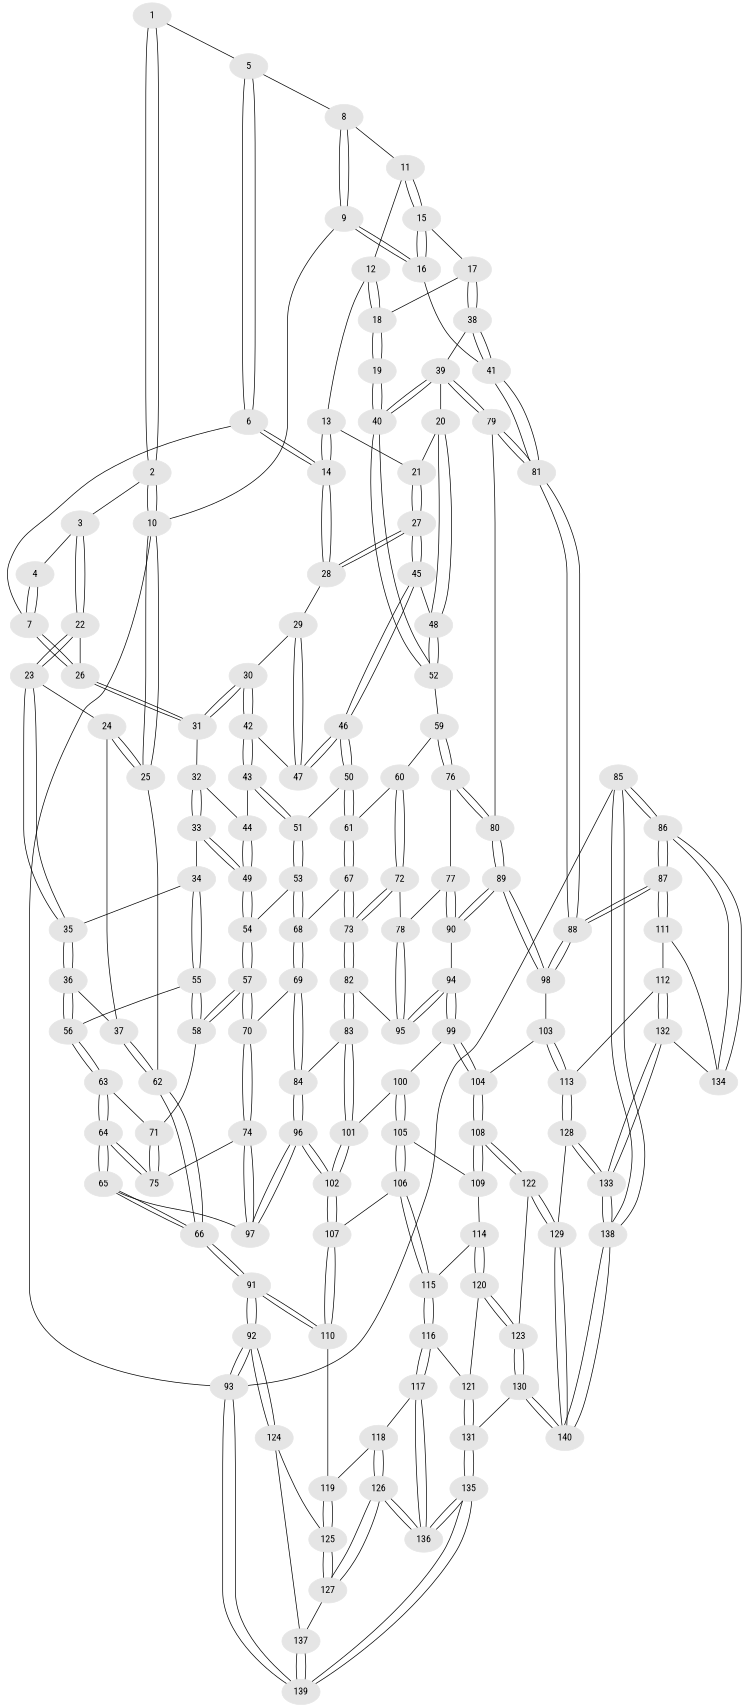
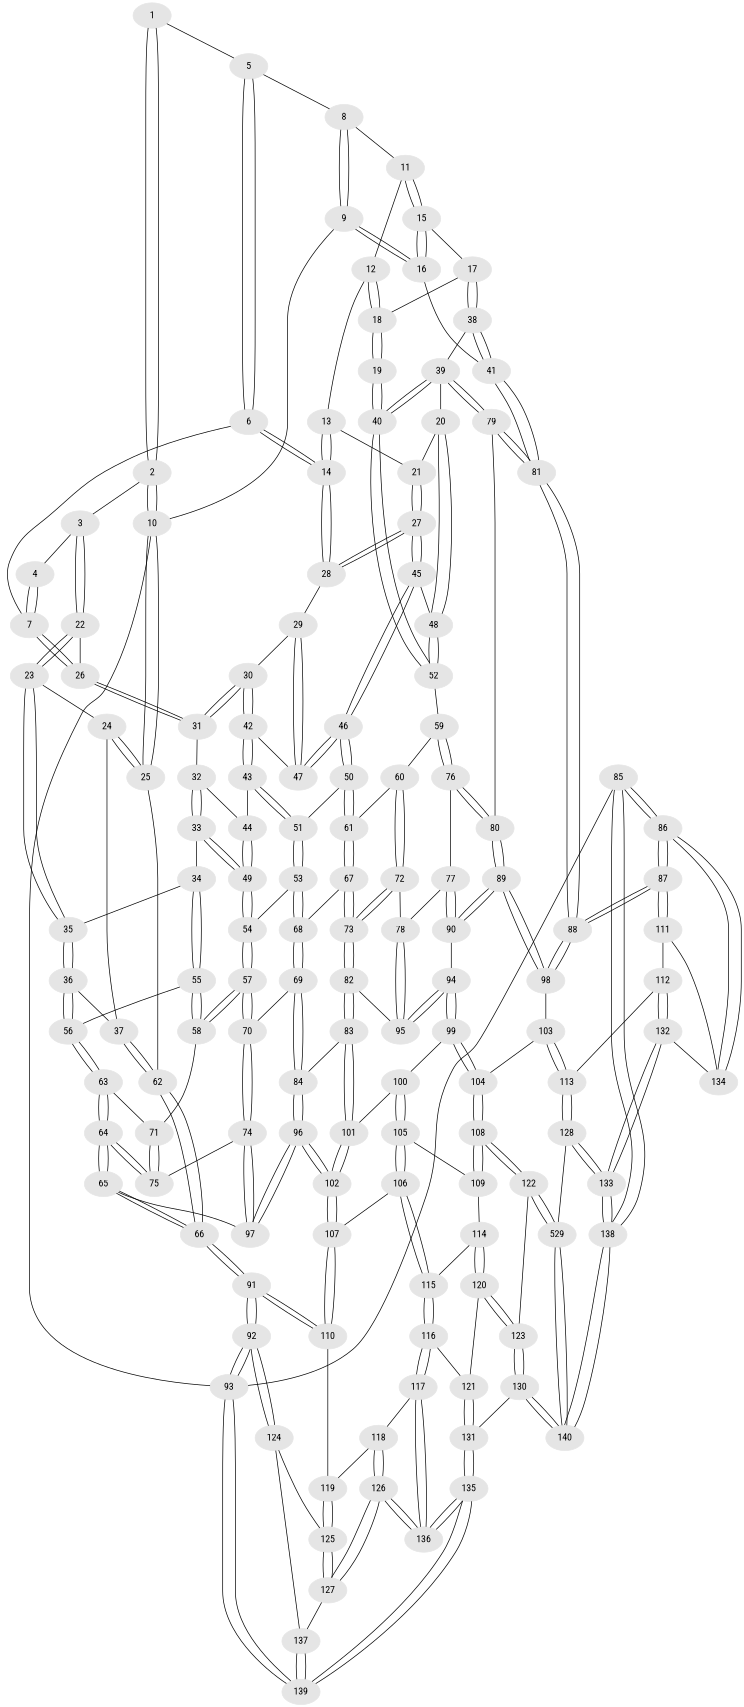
(557, 1235) -> (557, 1235)
